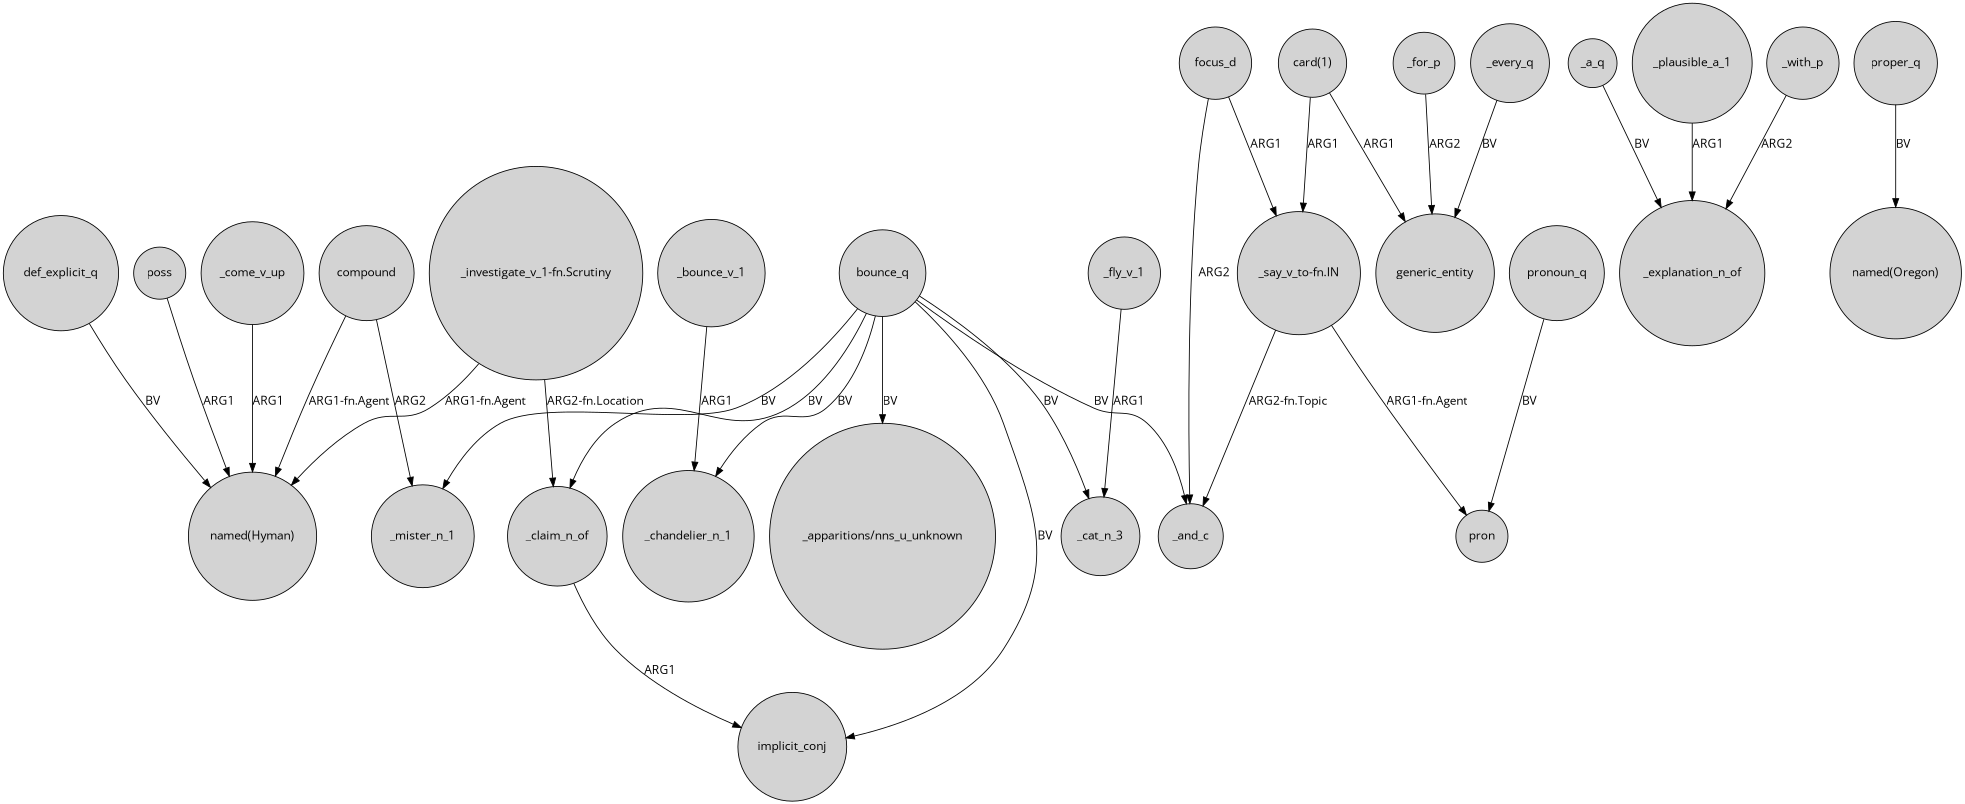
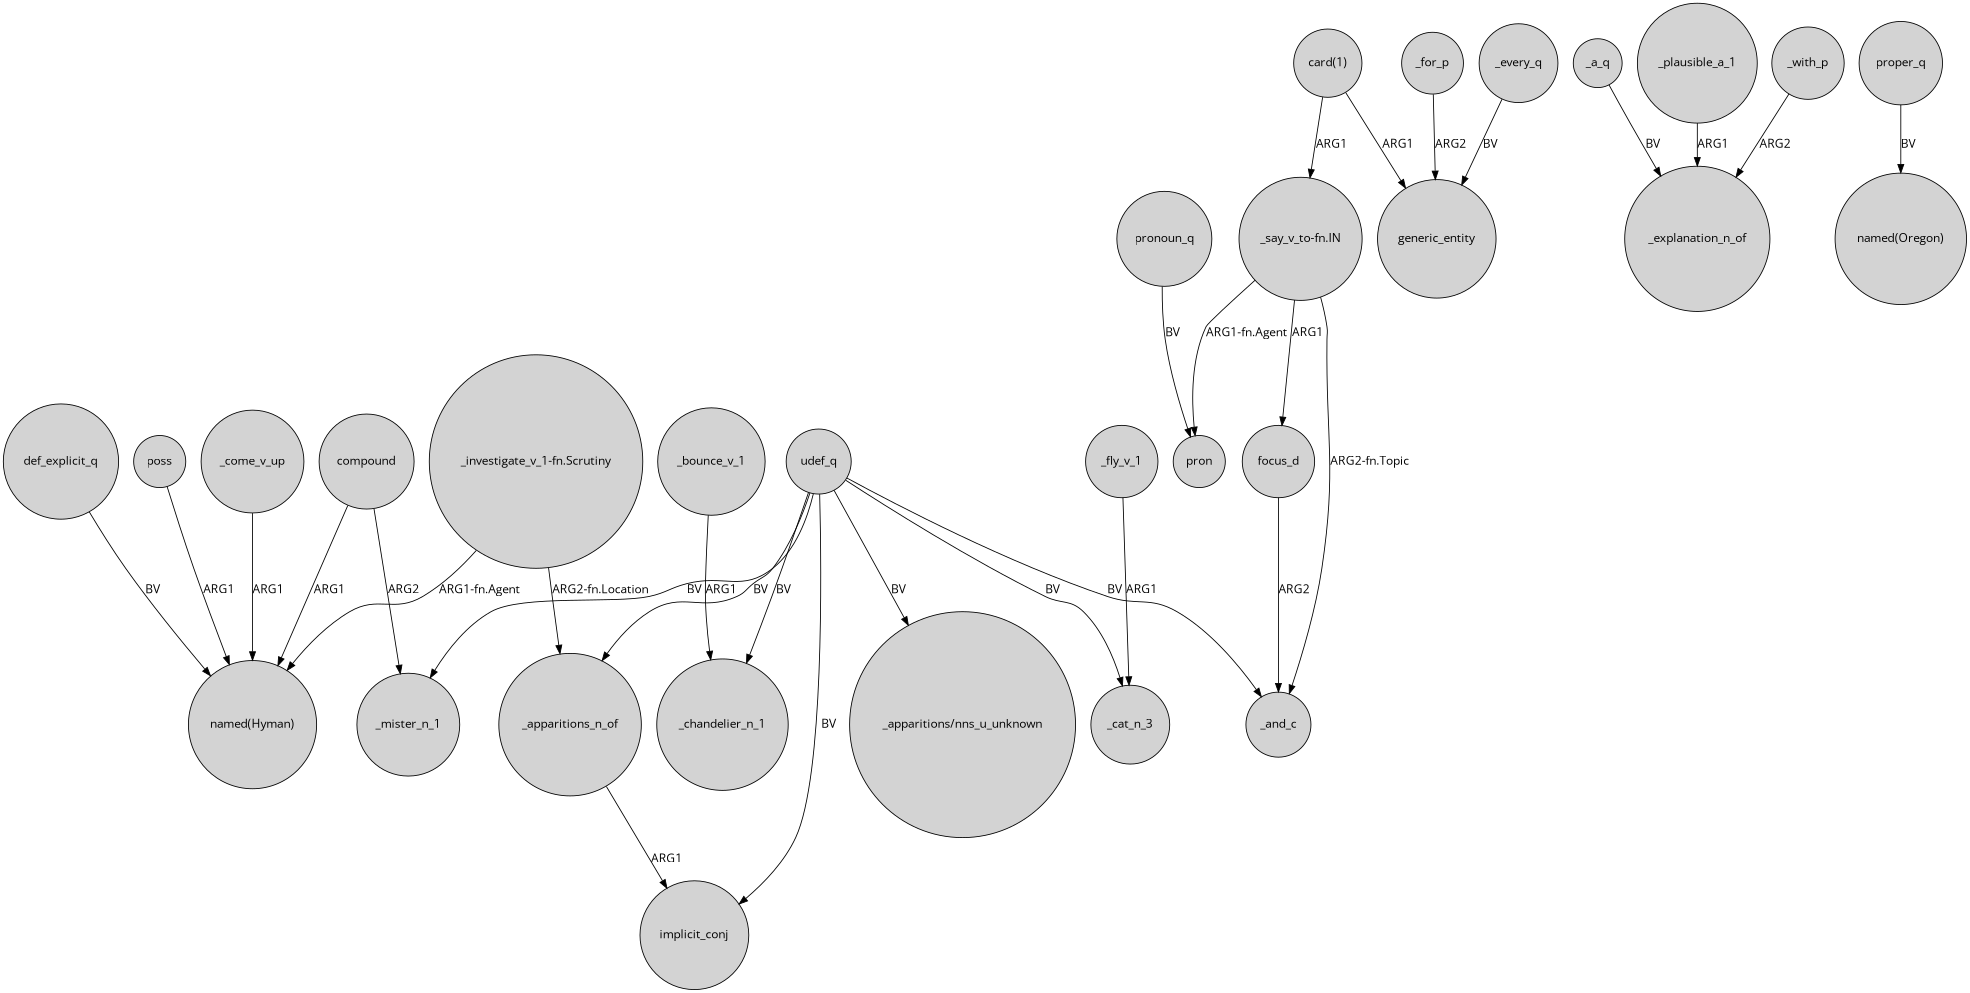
(1251, 152) -> (1289, 358)
(883, 273) -> (819, 462)
(350, 402) -> (330, 590)
(557, 536) -> (570, 725)
